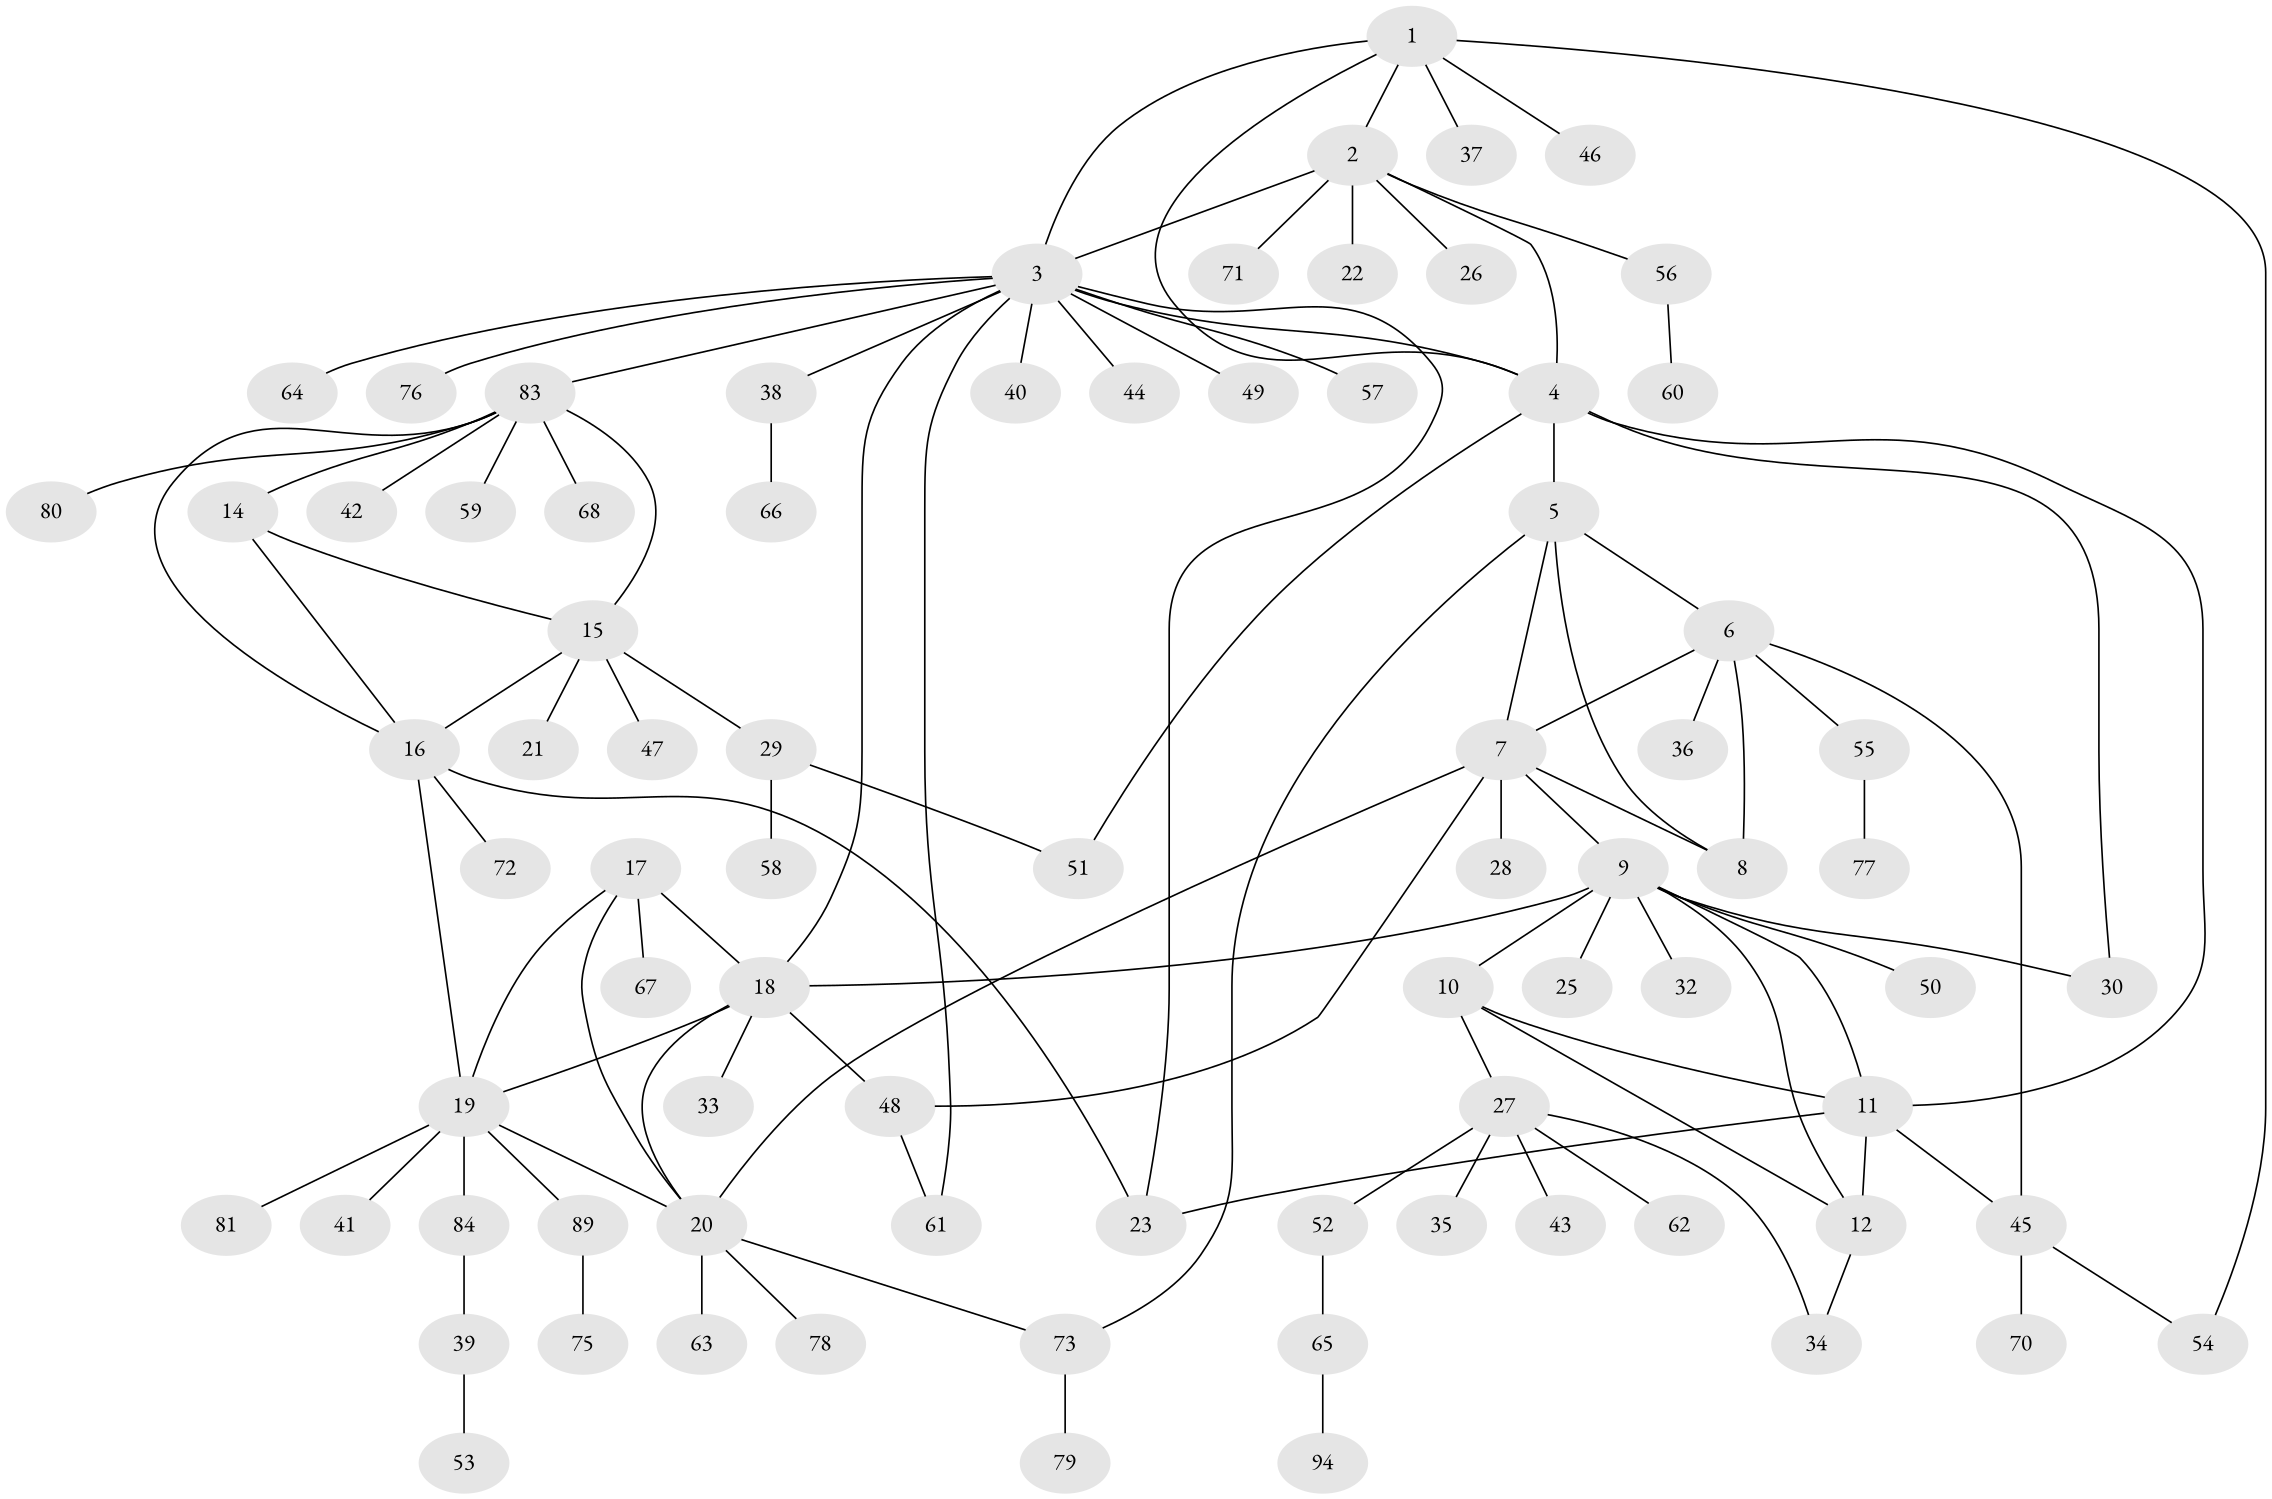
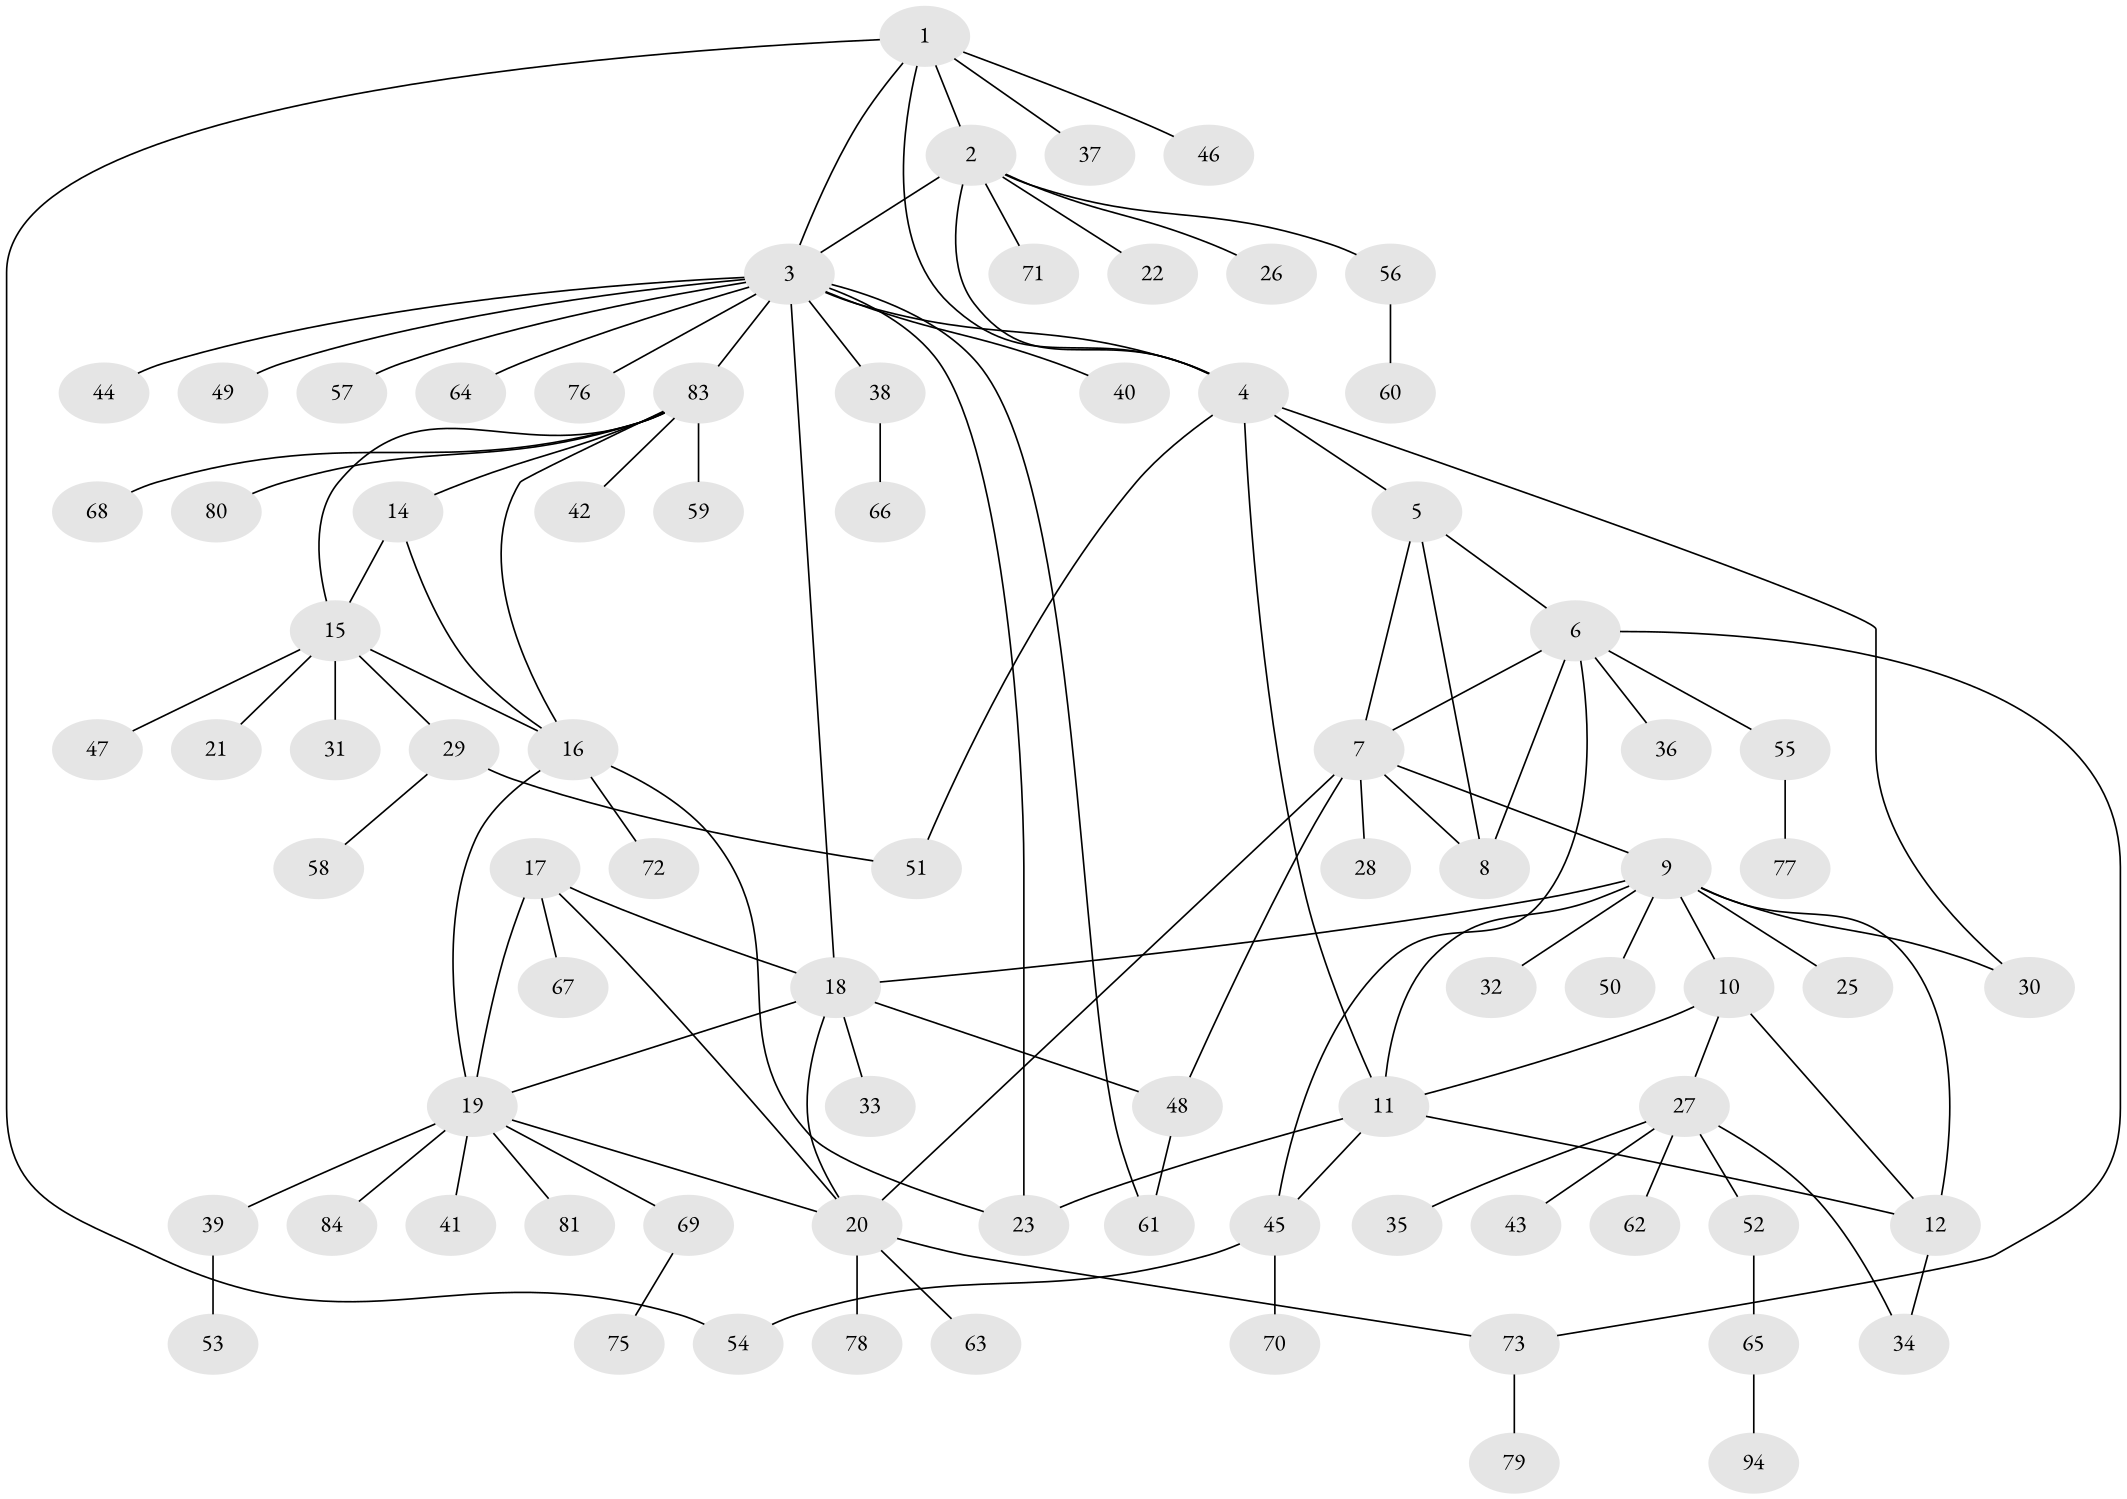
none -> (335, 750)
(1242, 909) -> (2120, 1010)
(583, 1225) -> (689, 1225)
(464, 1285) -> (341, 1165)
